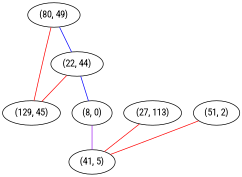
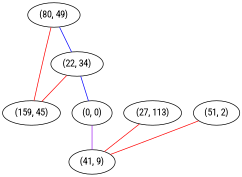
(77, 64) -> (77, 64)
(31, 113) -> (31, 113)
(92, 113) -> (92, 113)
(92, 162) -> (92, 162)
